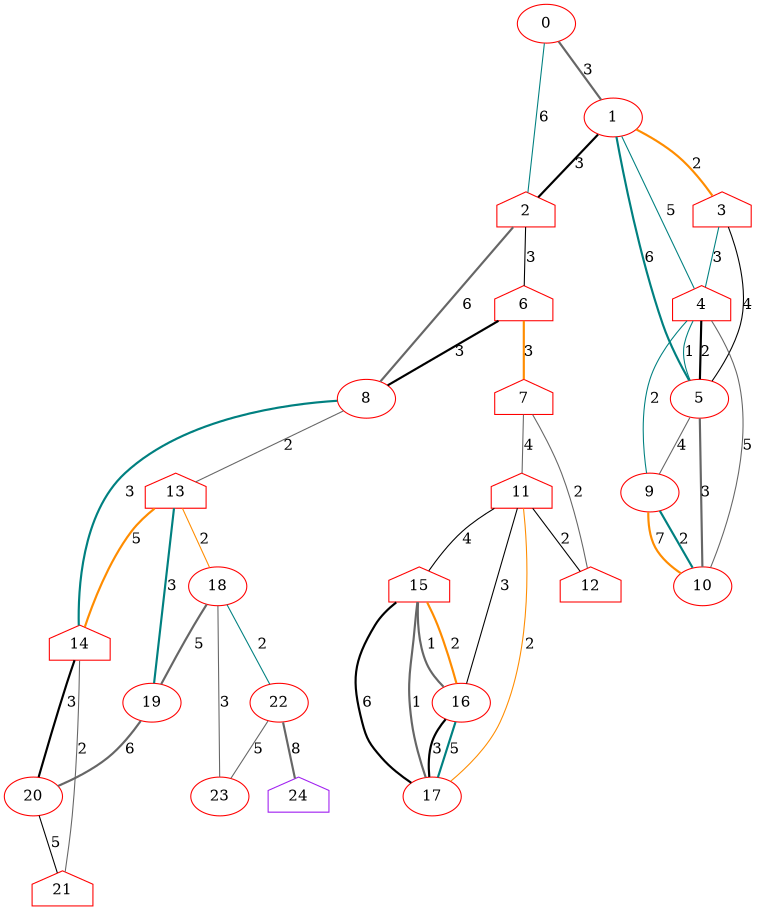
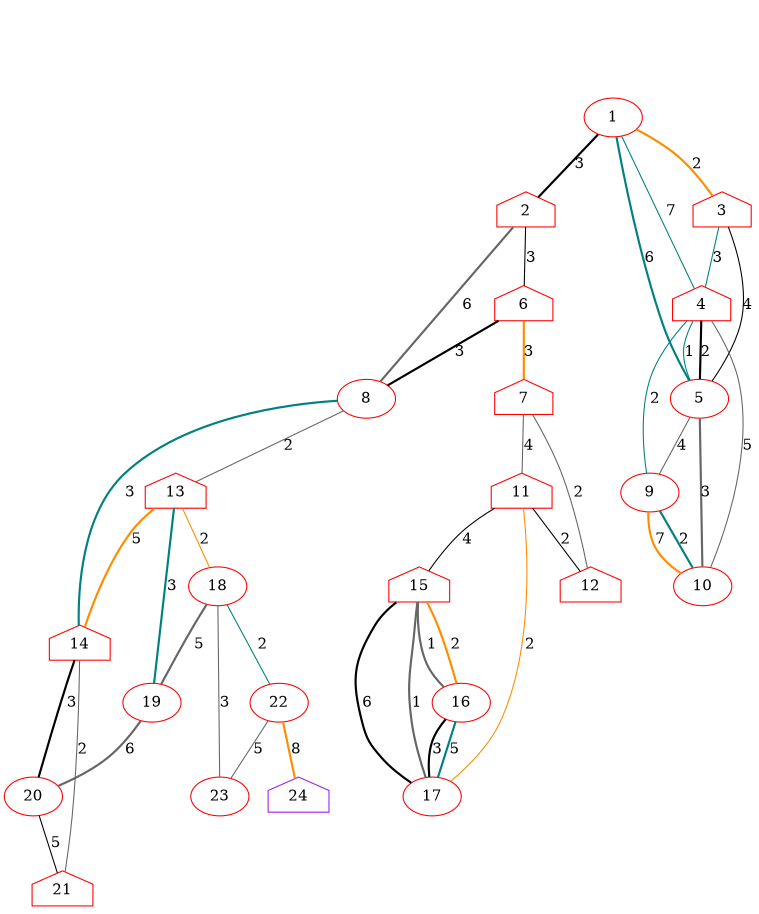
(546, 24) -> none
(671, 211) -> (671, 211)
(492, 596) -> none
(289, 750) -> (289, 750)
